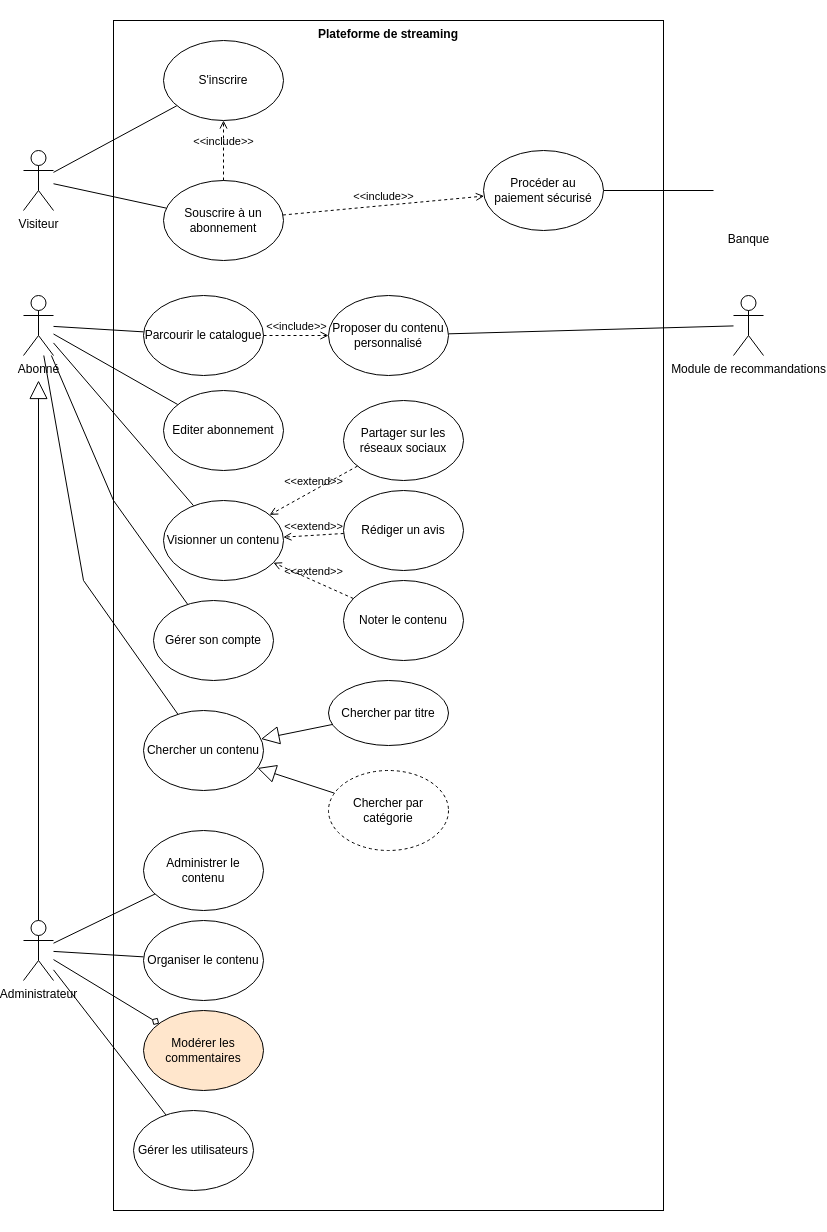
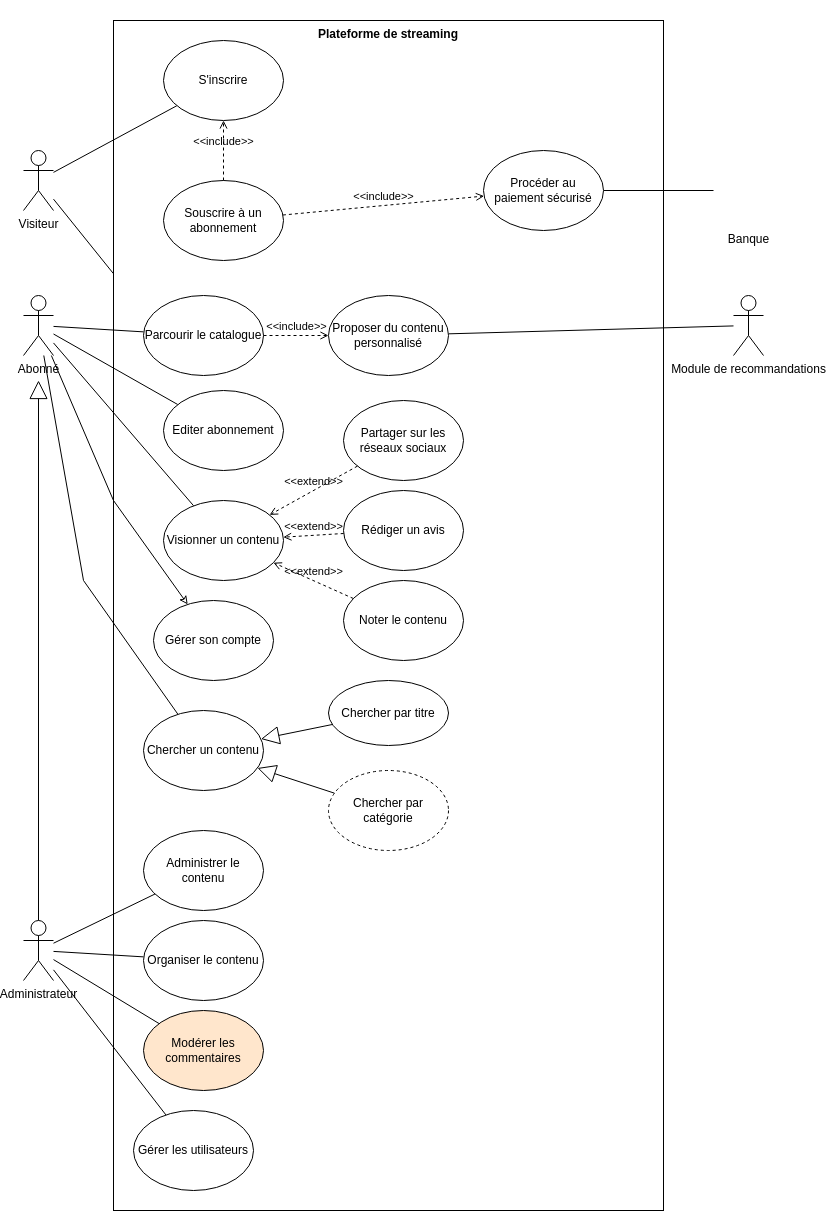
(109, 196) -> (83, 236)
(184, 599) -> (183, 598)
(151, 1019) -> (154, 1020)
